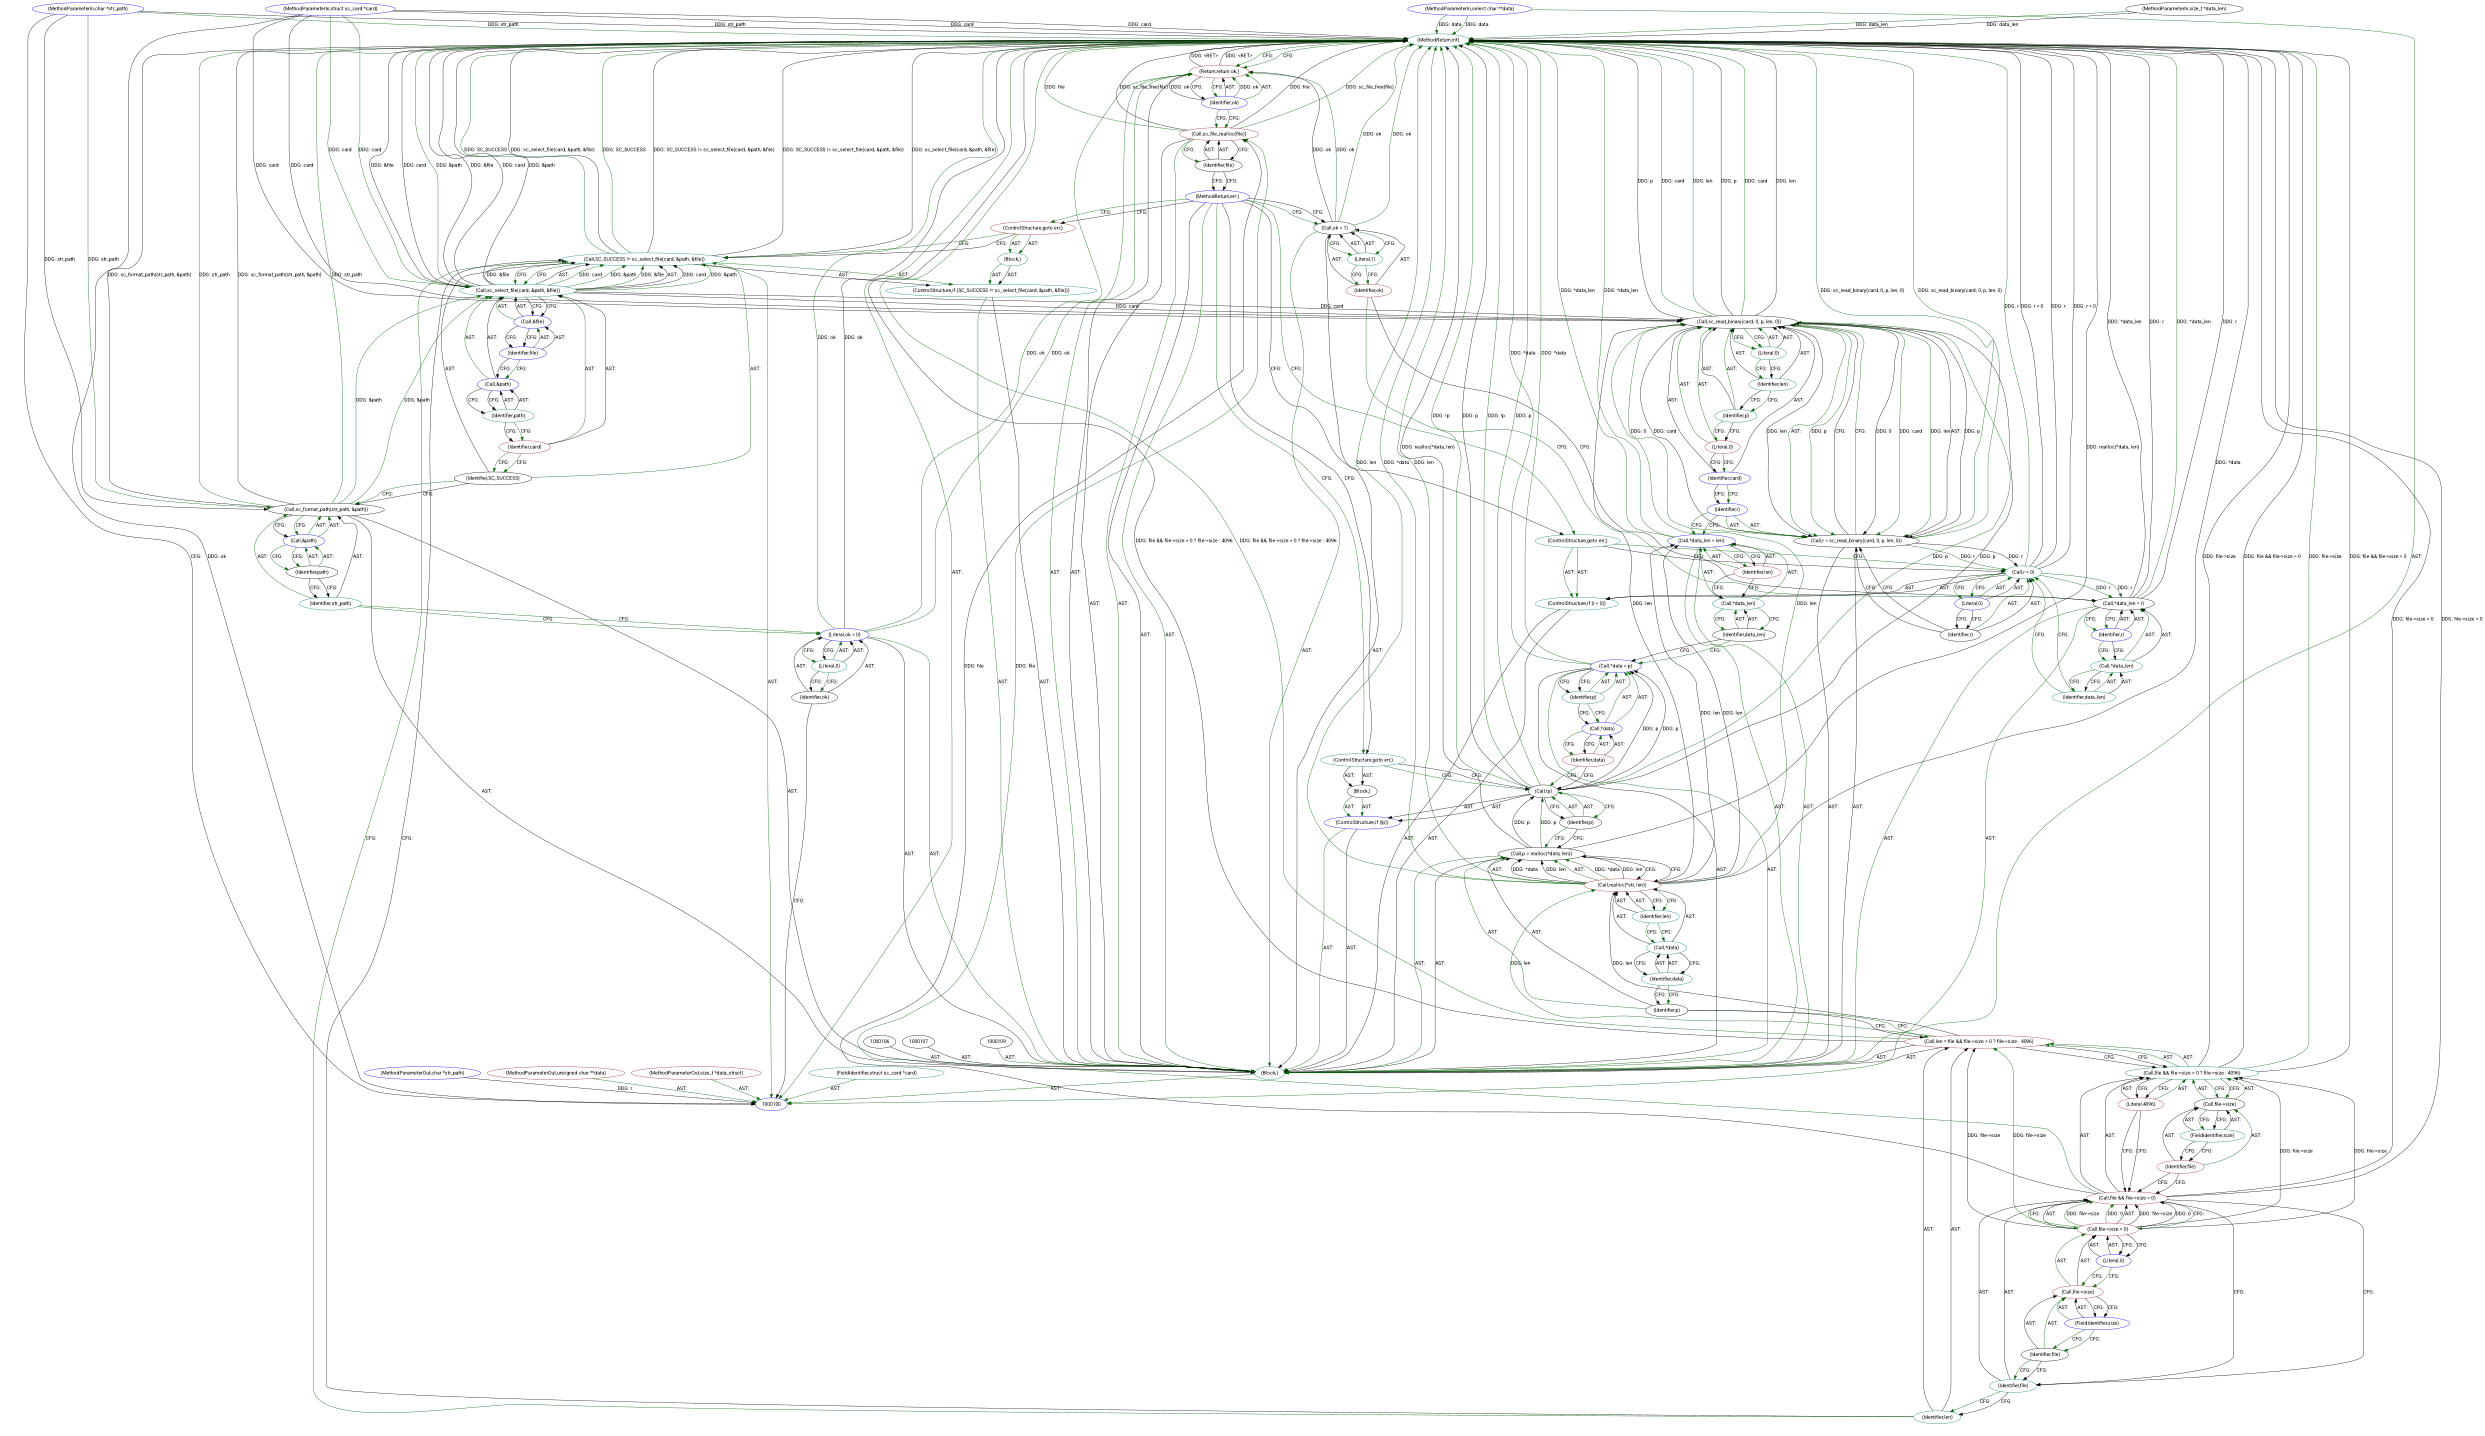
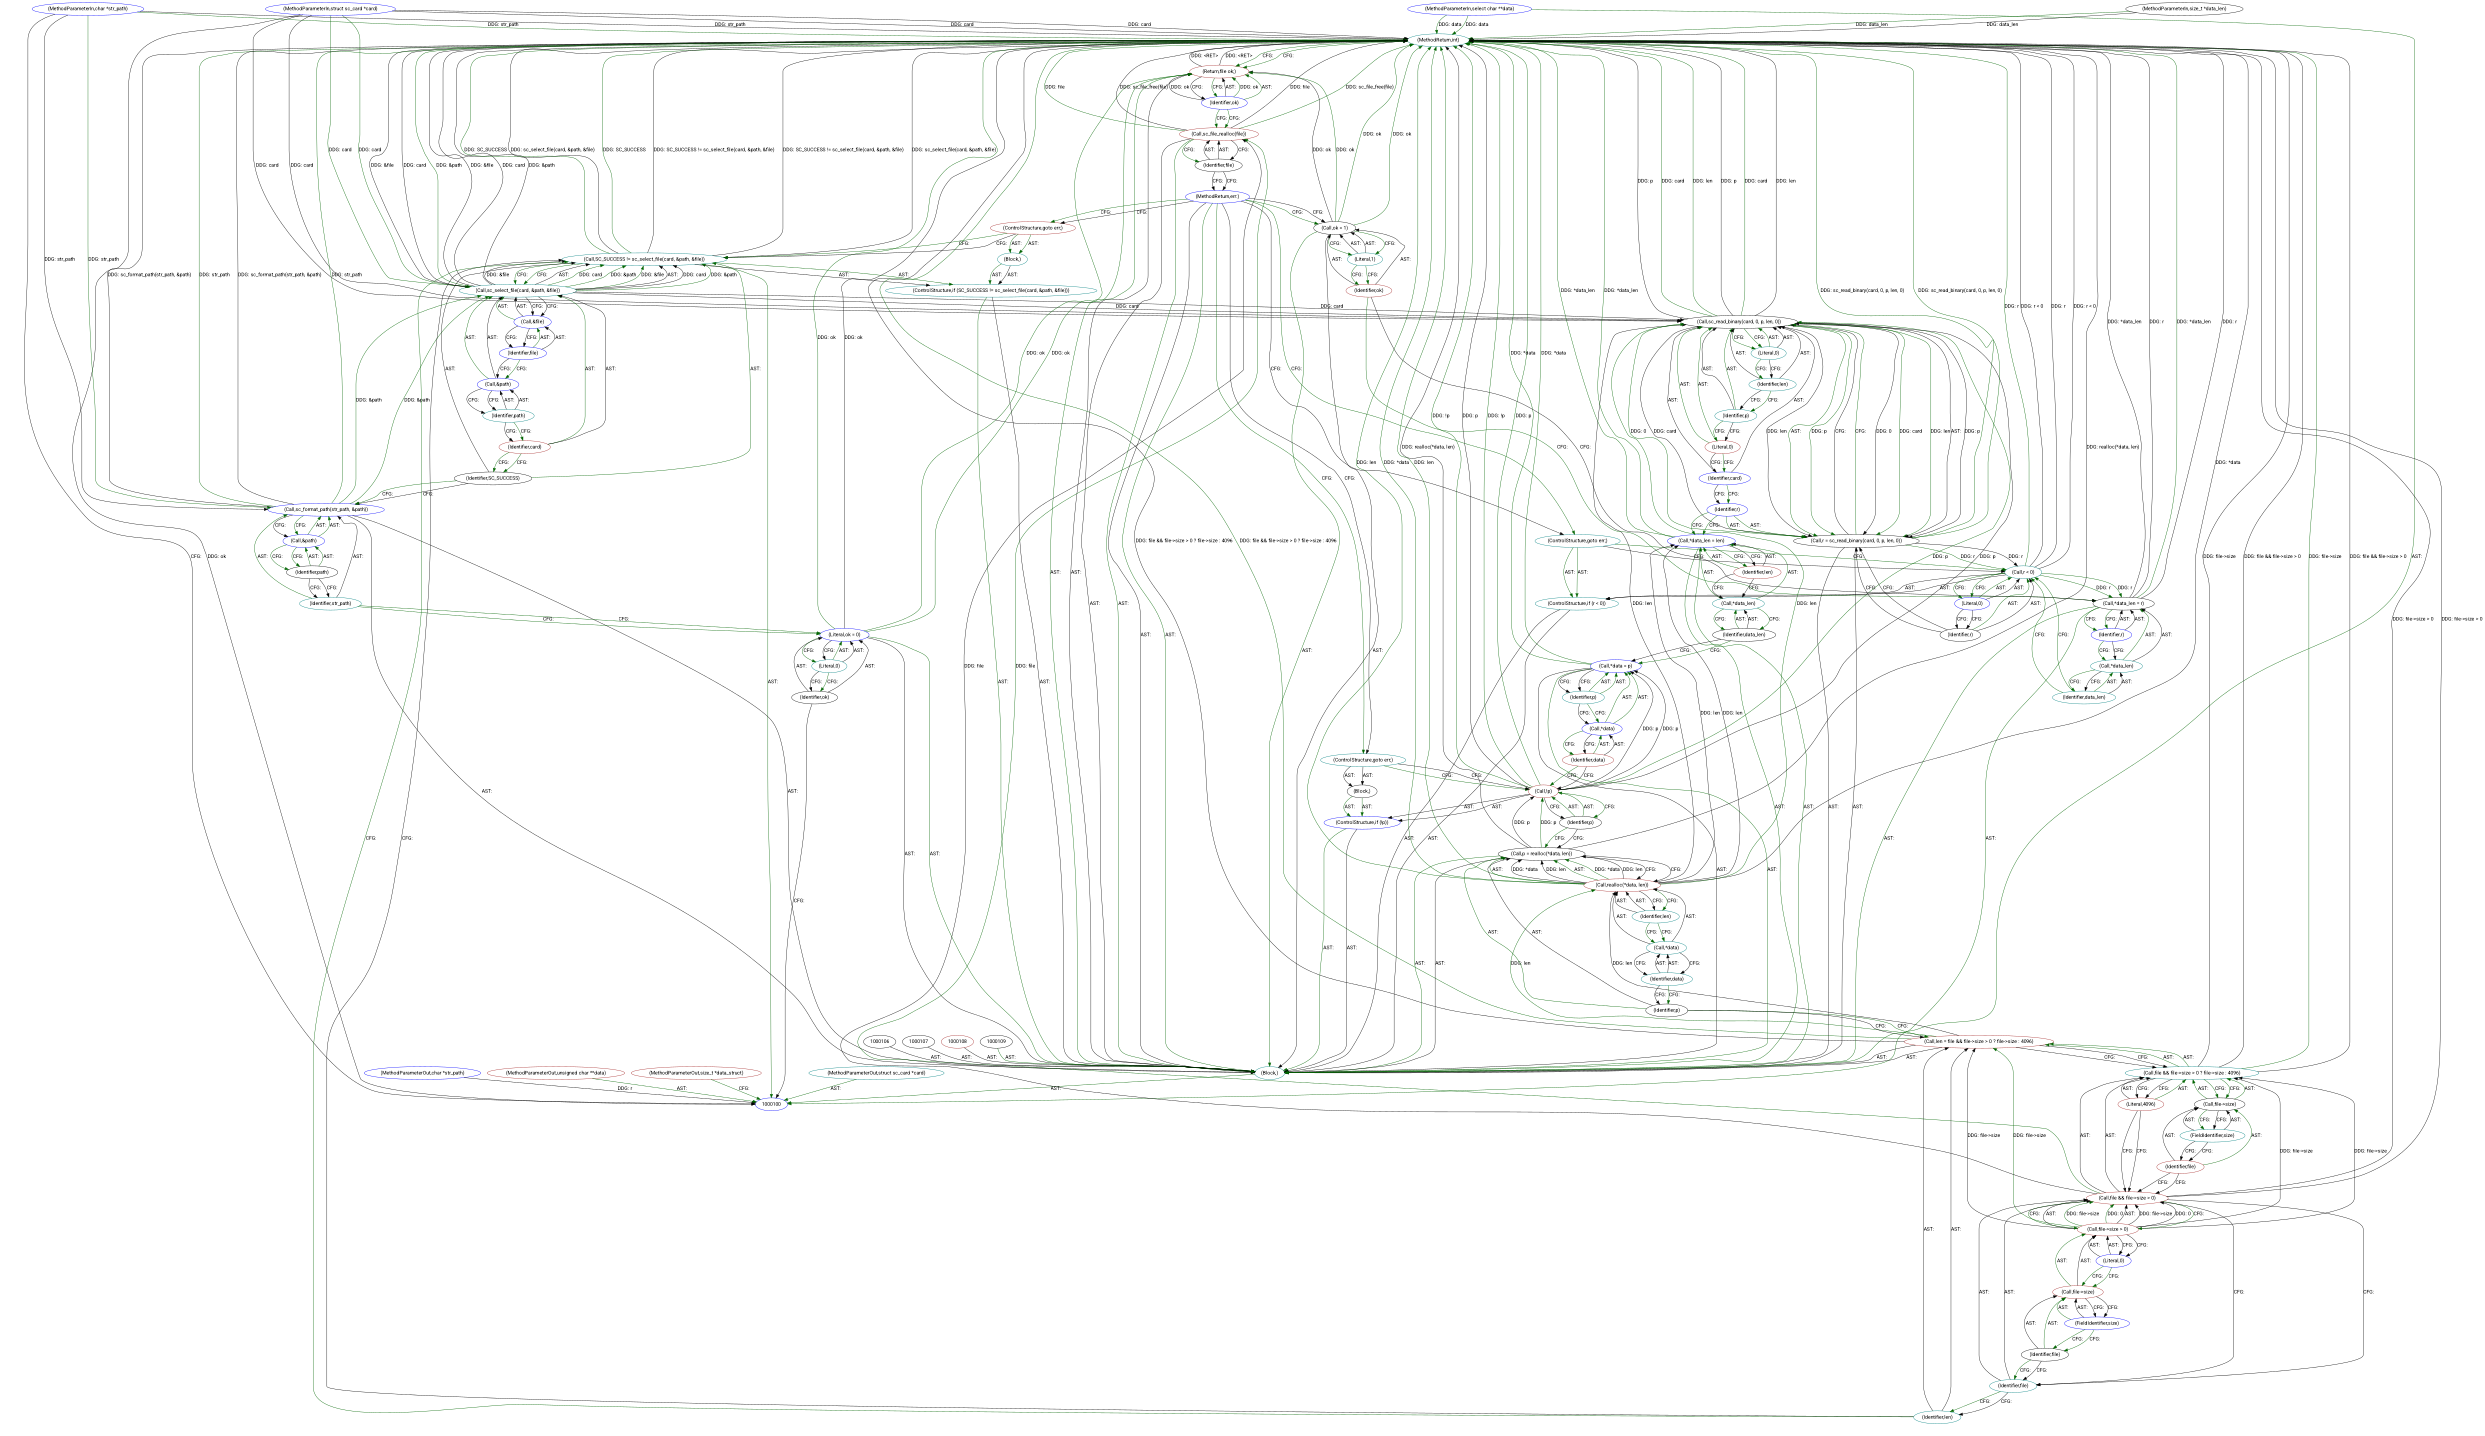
(1219, 72) -> (1219, 72)
(897, 374) -> none
(326, 510) -> (326, 510)
(1543, 791) -> (1543, 791)
(1622, 885) -> (1622, 885)
none -> (957, 1042)
(876, 1073) -> (876, 1073)
(745, 1089) -> (745, 1089)
